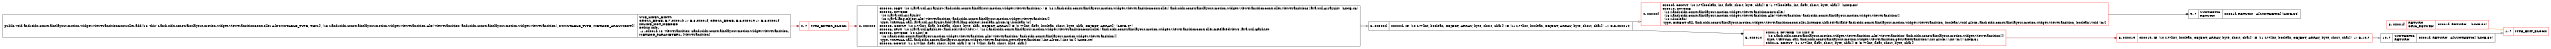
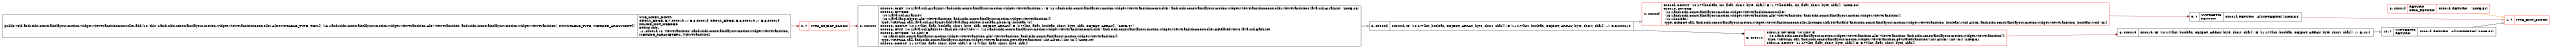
(2147, 14) -> (2148, 16)
none -> (2402, 19)
(829, 26) -> (829, 26)
(2245, 38) -> (2245, 33)
